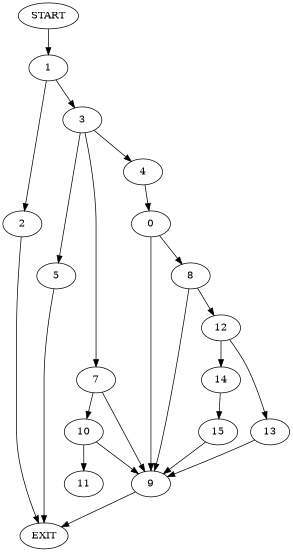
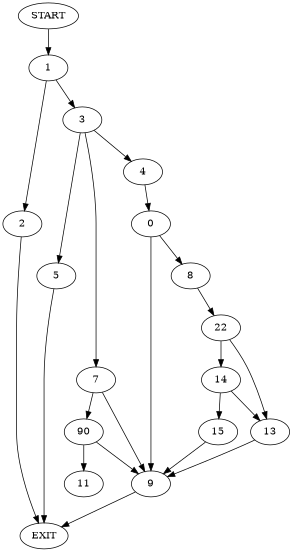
(221, 328) -> (221, 328)
(174, 377) -> none
none -> (243, 403)
(84, 432) -> (84, 432)
